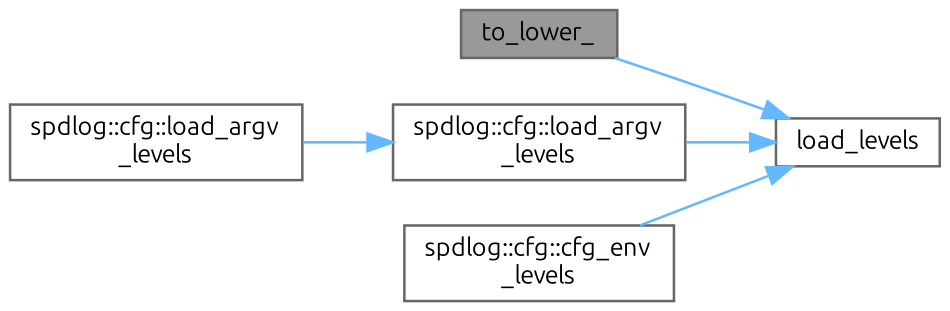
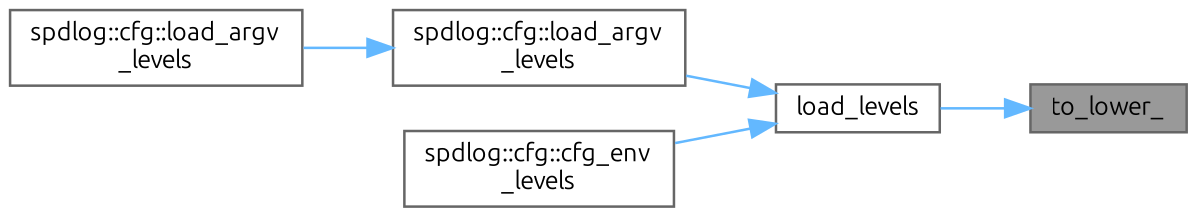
(690, 83) -> (973, 108)
